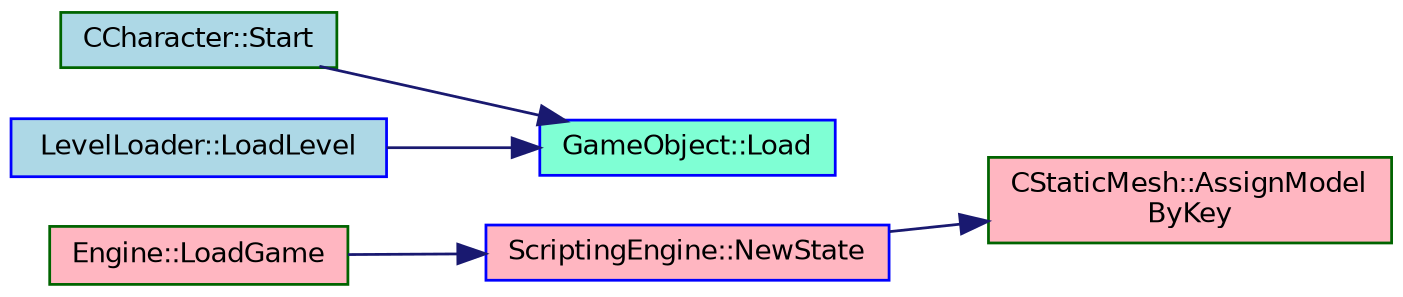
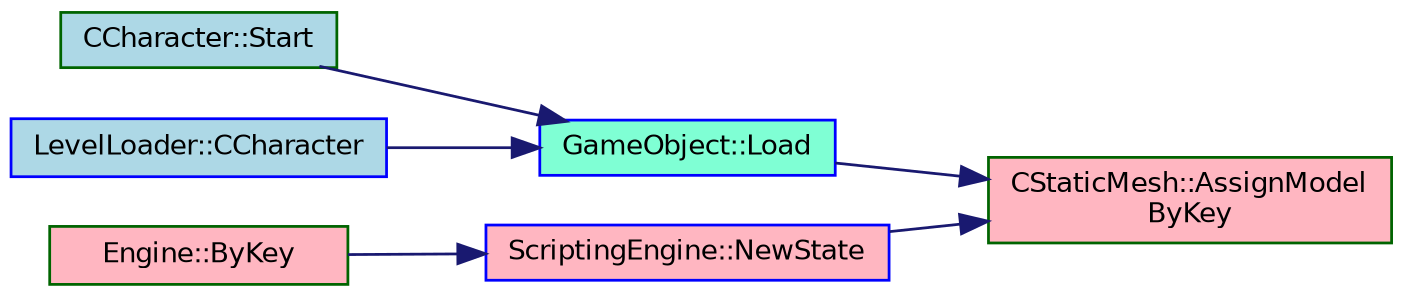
(199, 148) -> (199, 148)
none -> (898, 170)
(199, 255) -> (199, 255)
